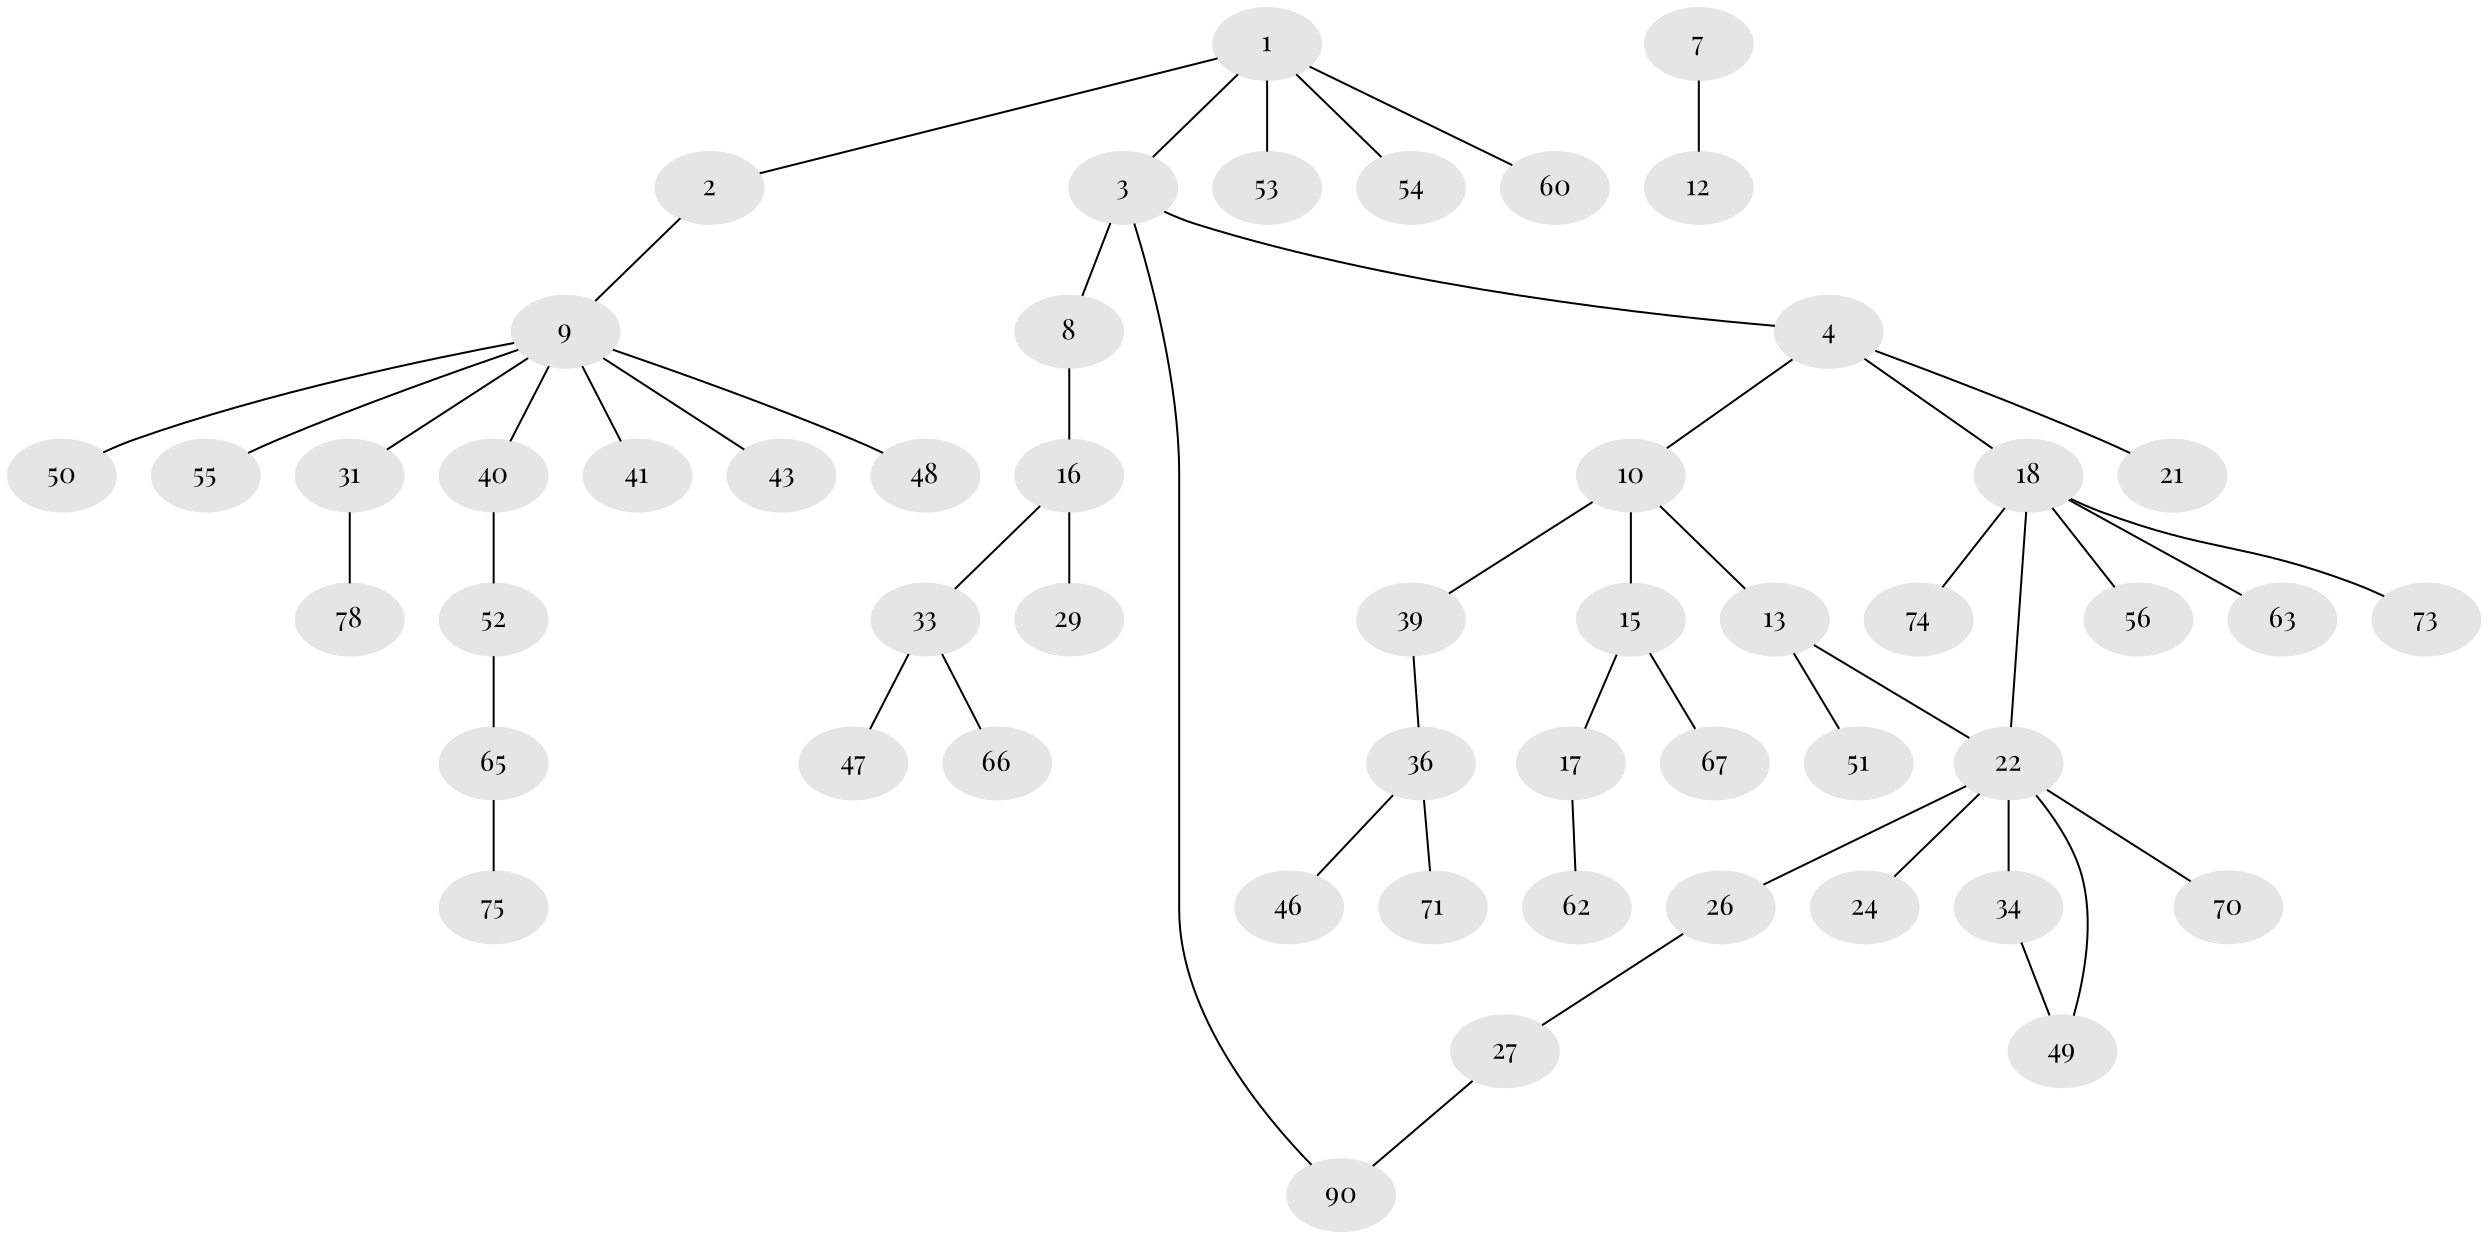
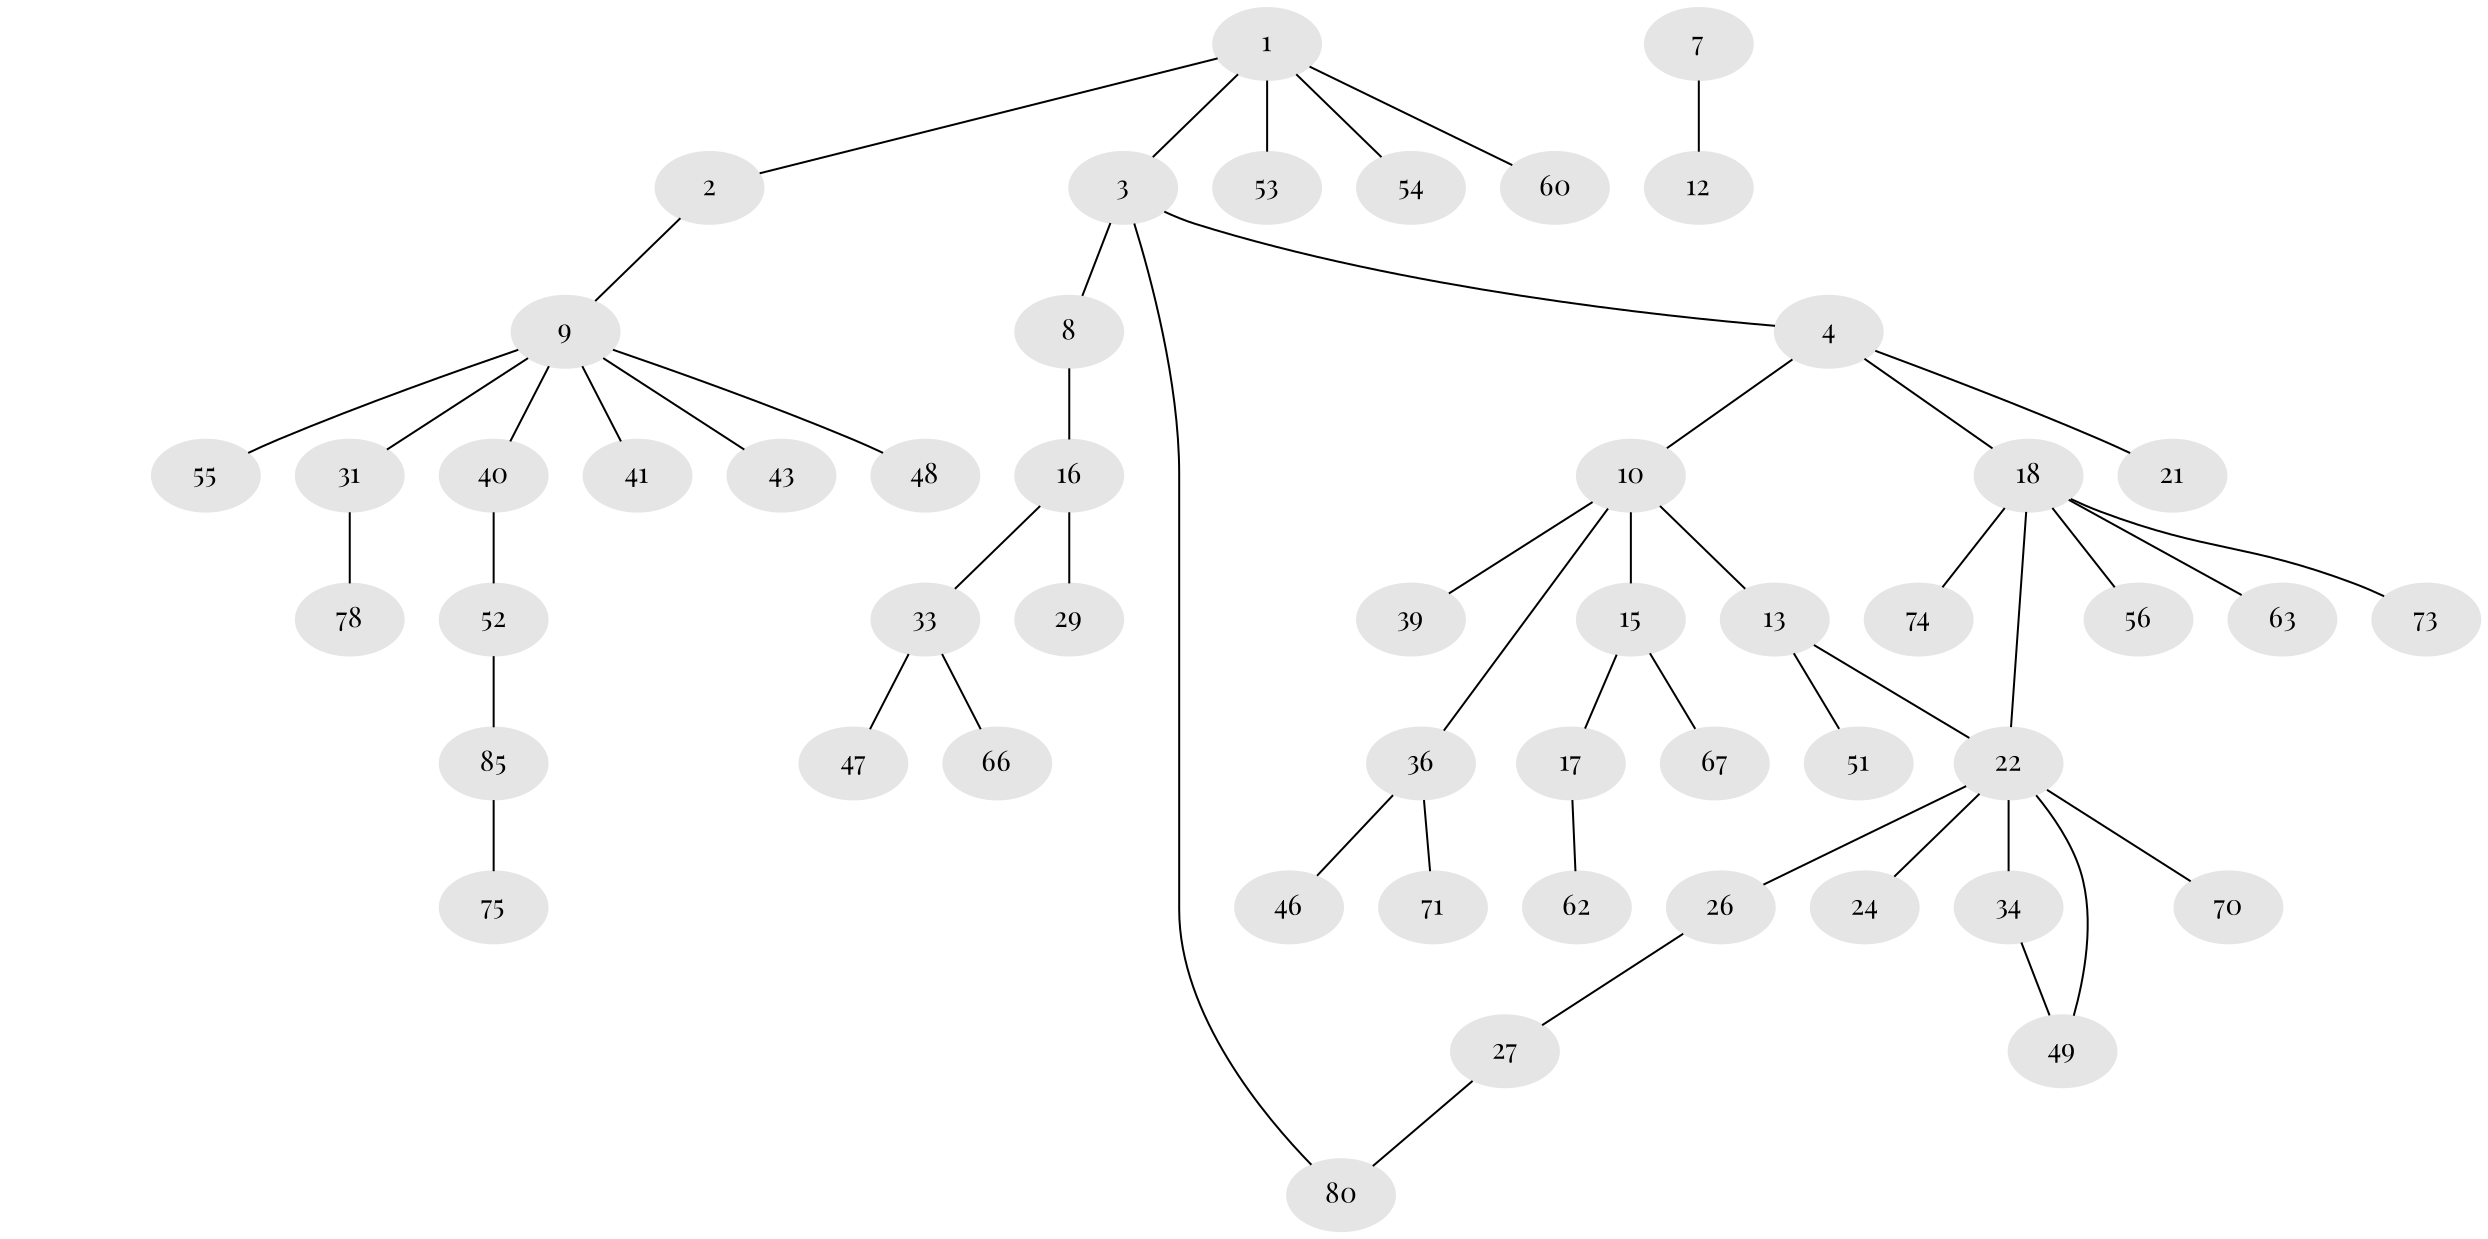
(62, 476) -> none
(1416, 692) -> (1526, 620)
(494, 763) -> (494, 763)
(1341, 1195) -> (1341, 1195)
